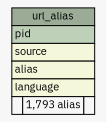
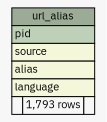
(53, 105) -> (53, 105)
